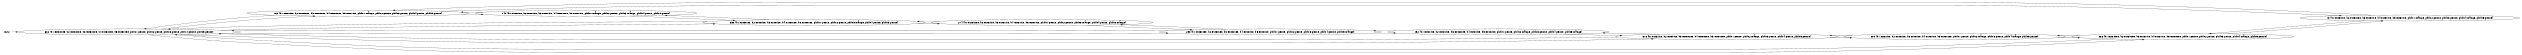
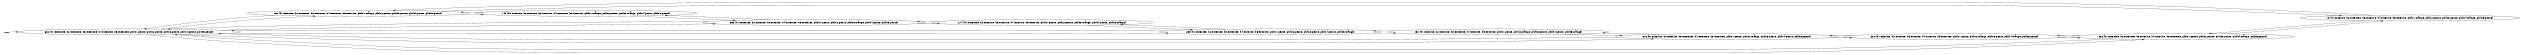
(7, 32) -> (7, 32)
